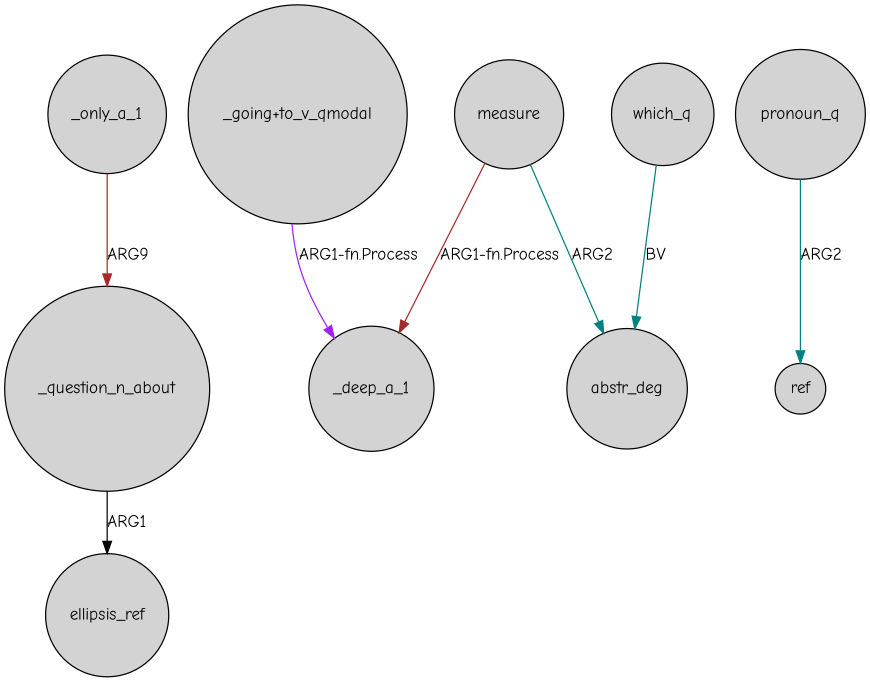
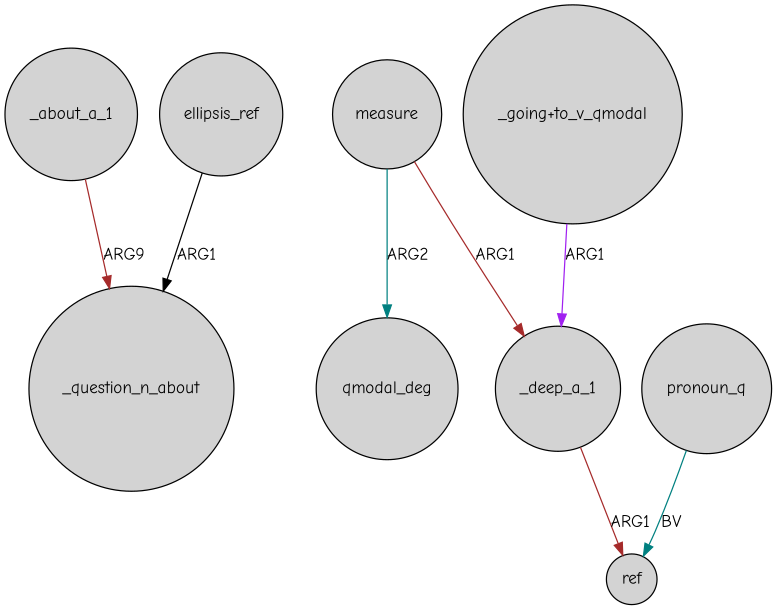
(107, 114) -> (71, 114)
(663, 114) -> none
(359, 255) -> (585, 255)
(500, 255) -> (495, 255)
(821, 255) -> (672, 522)
(627, 389) -> (387, 389)
none -> (599, 496)
(107, 516) -> (185, 226)
